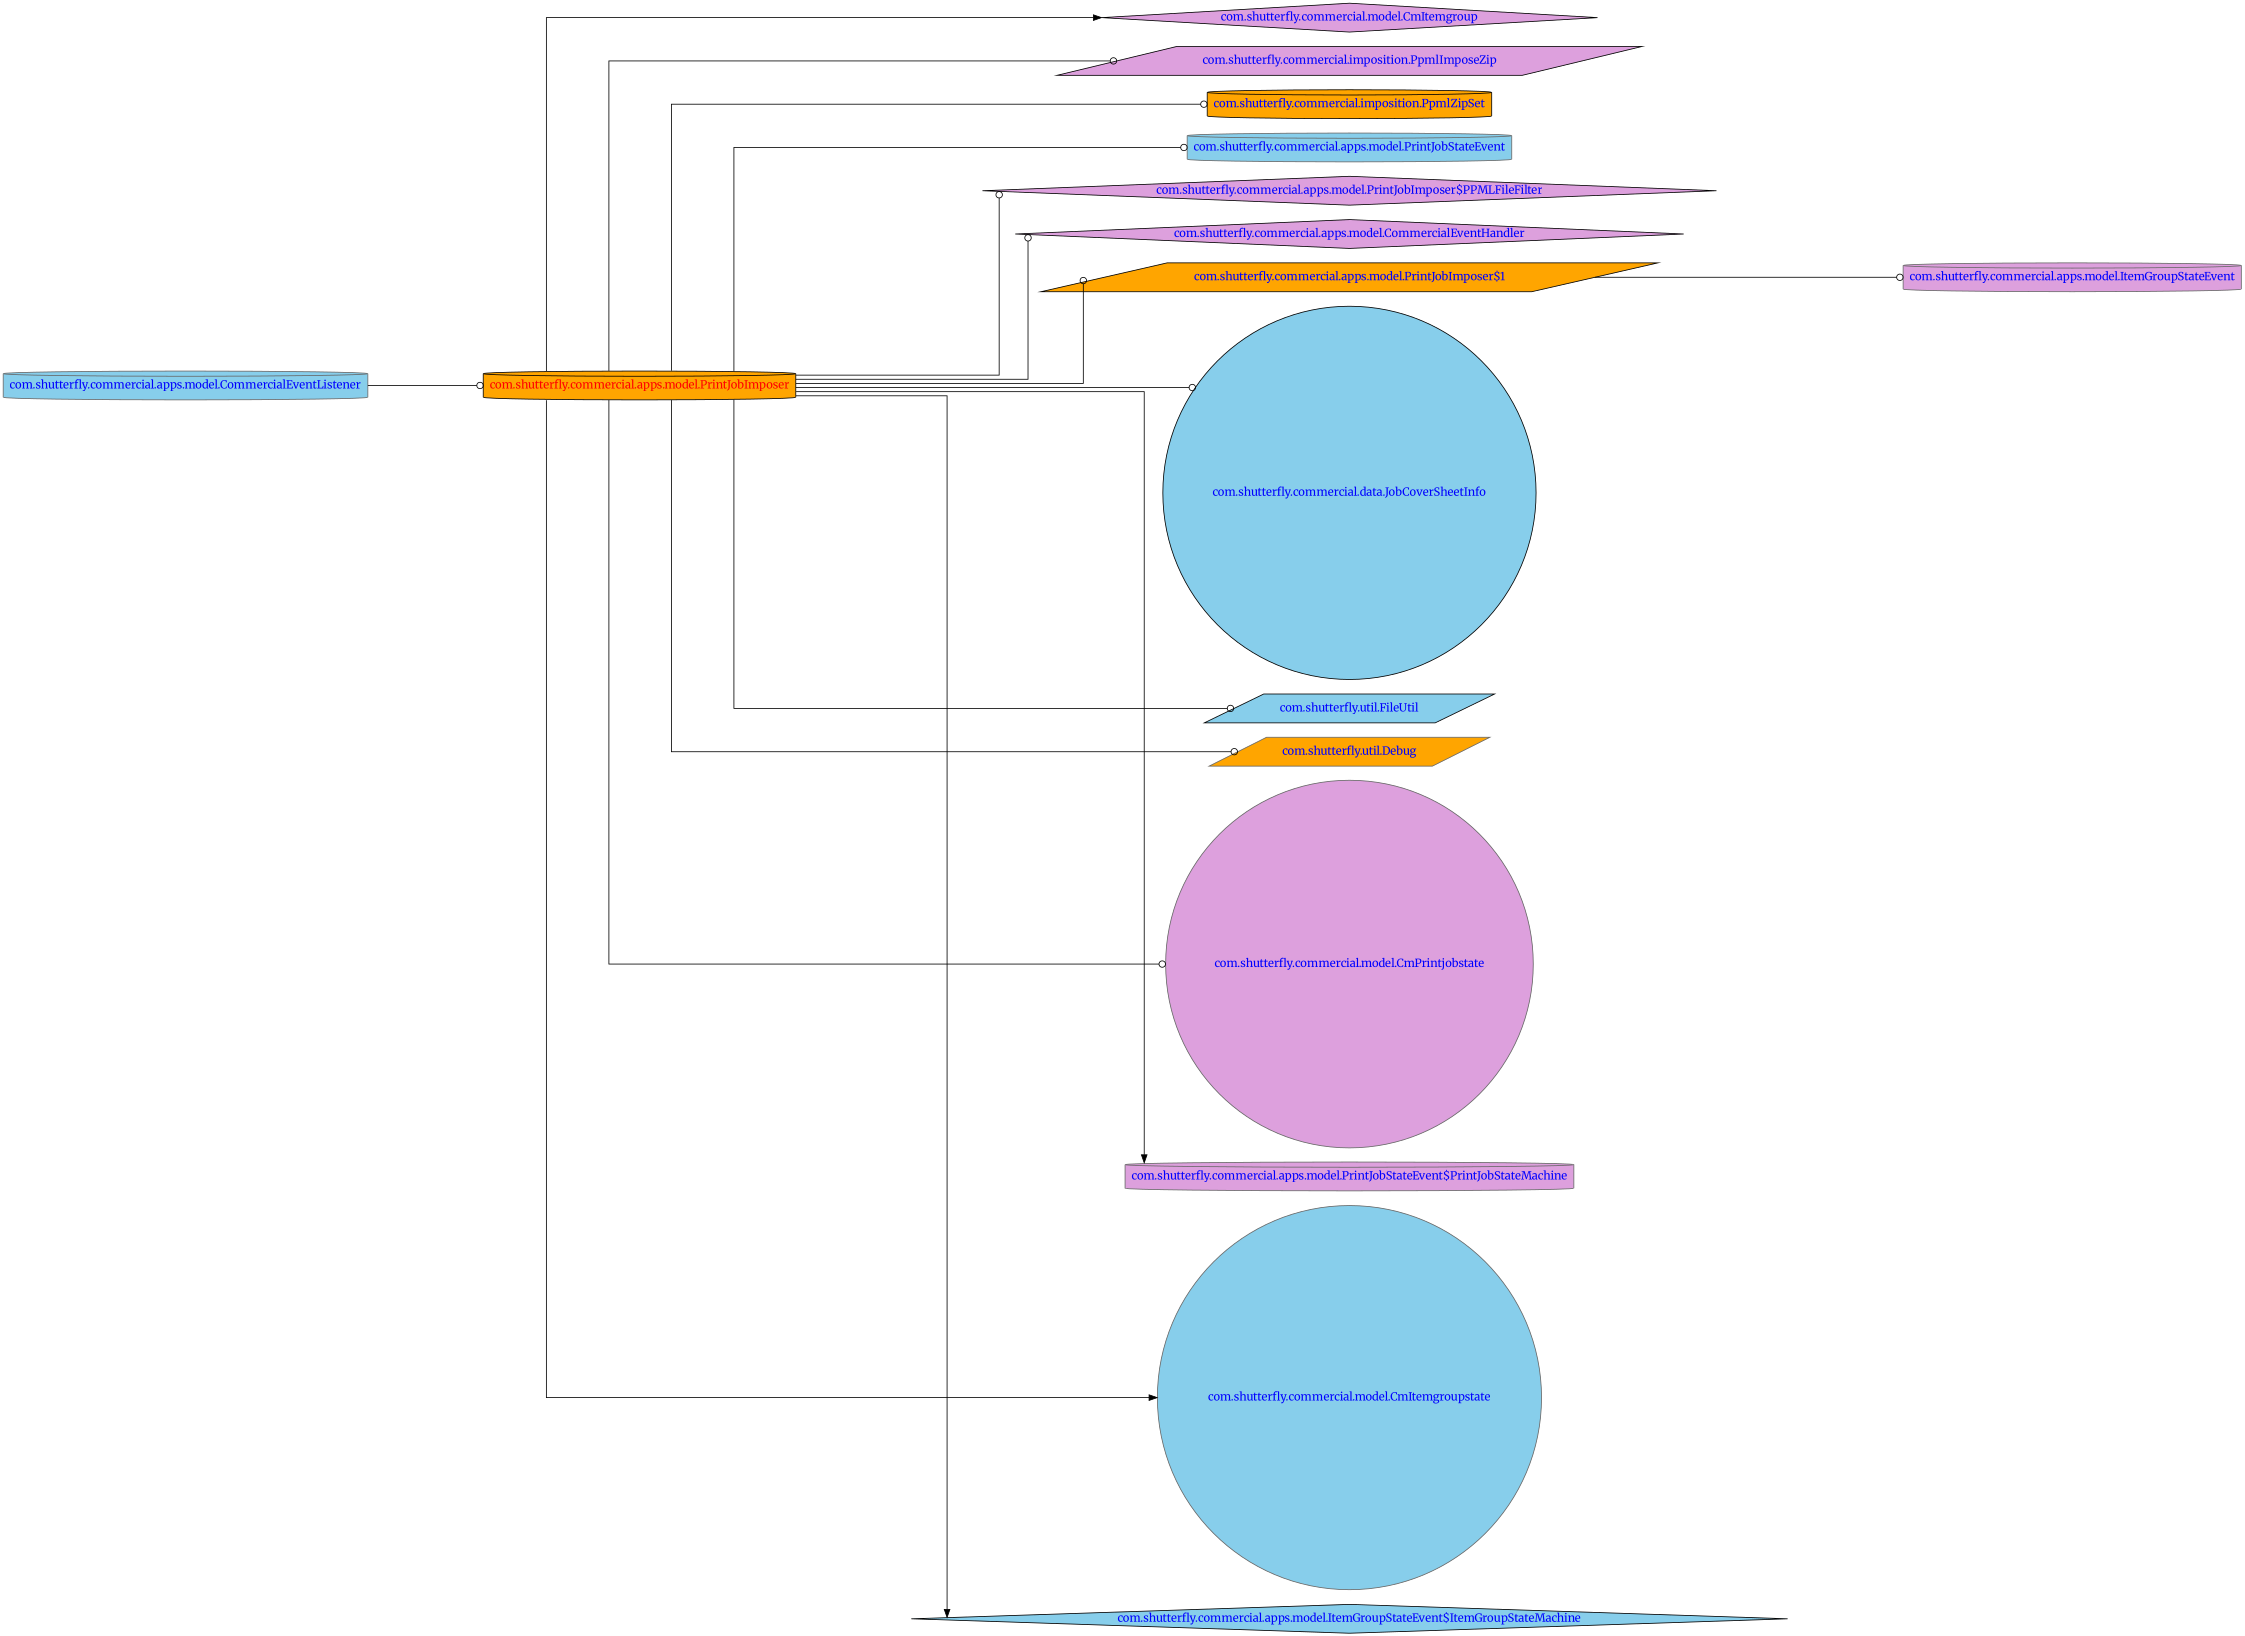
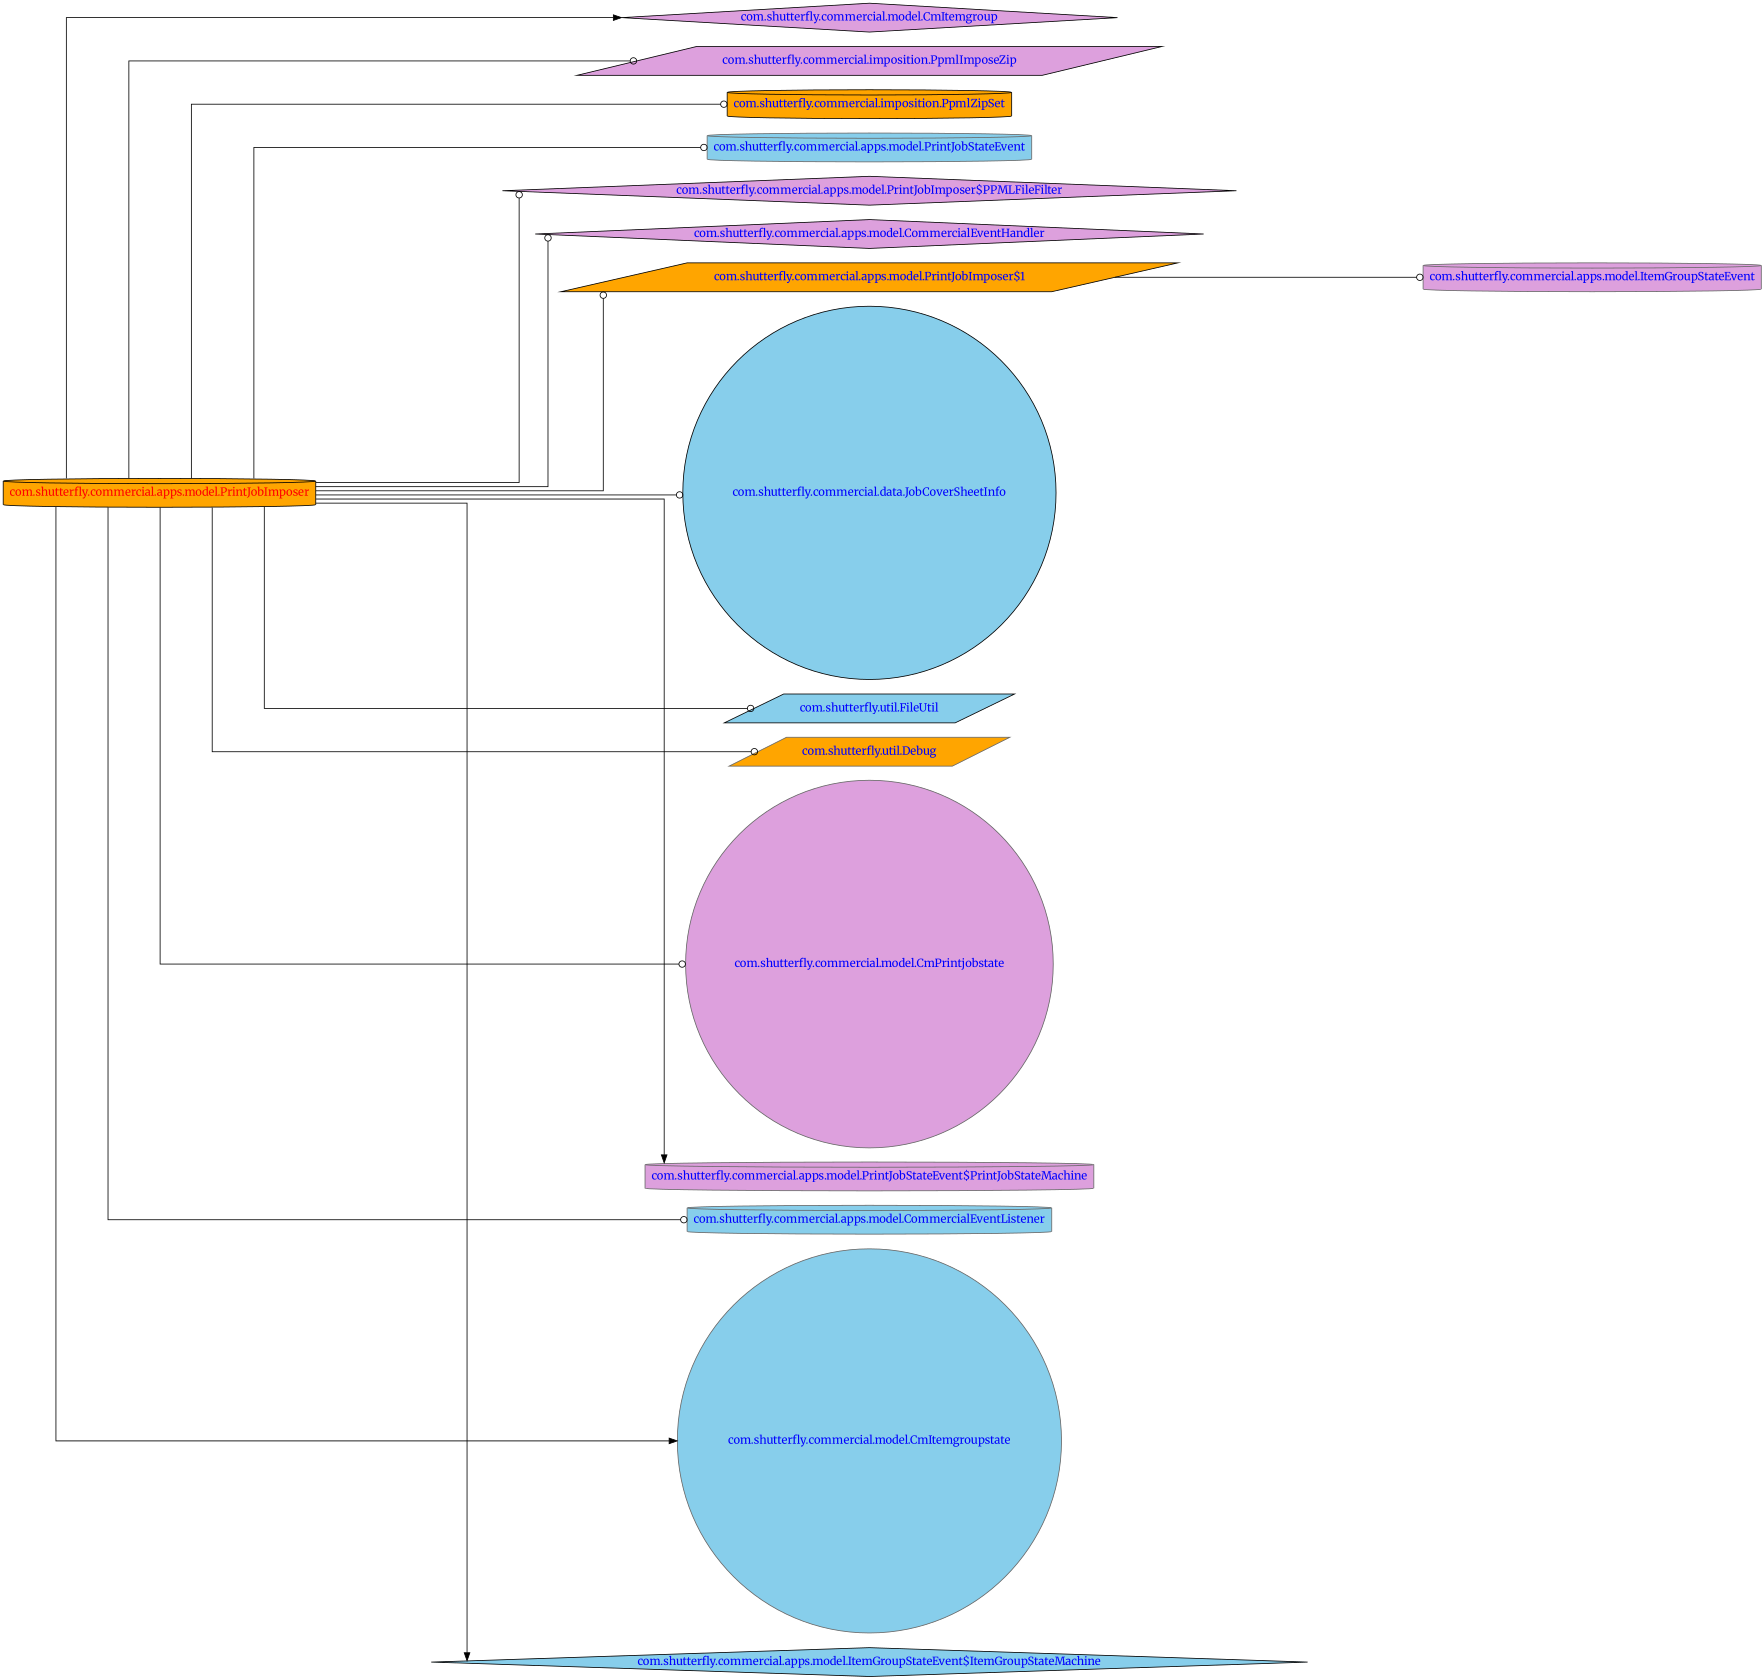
(422, 385) -> (108, 1150)
